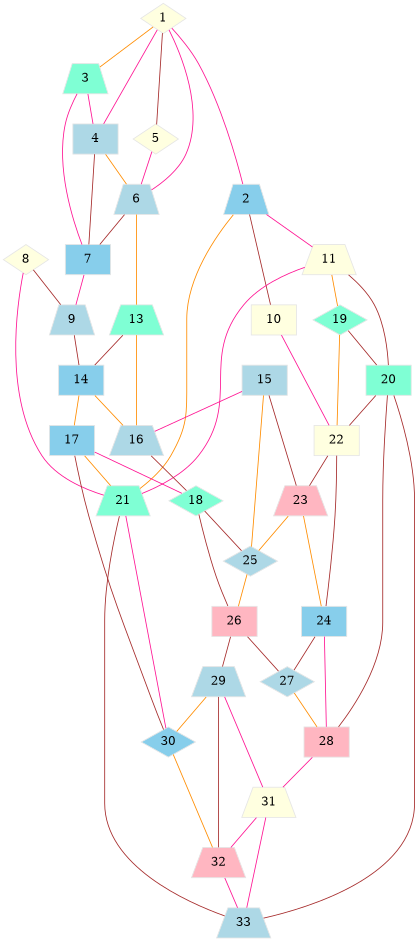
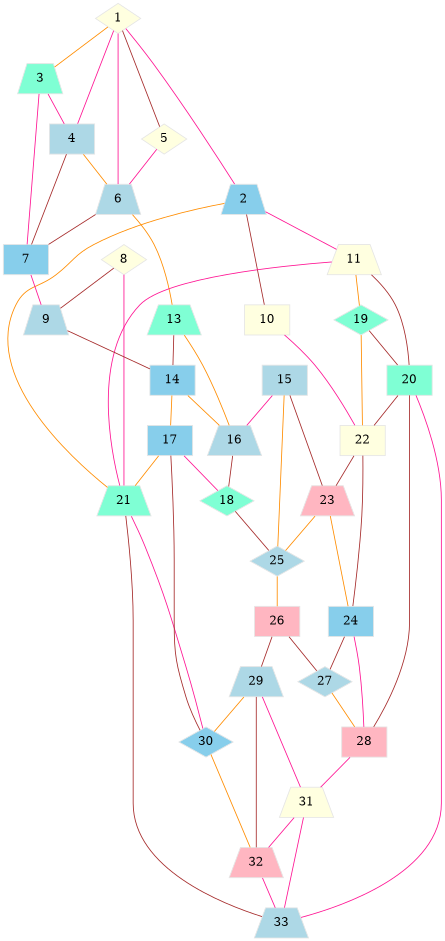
(211, 561) -> none
(415, 700) -> (441, 694)
